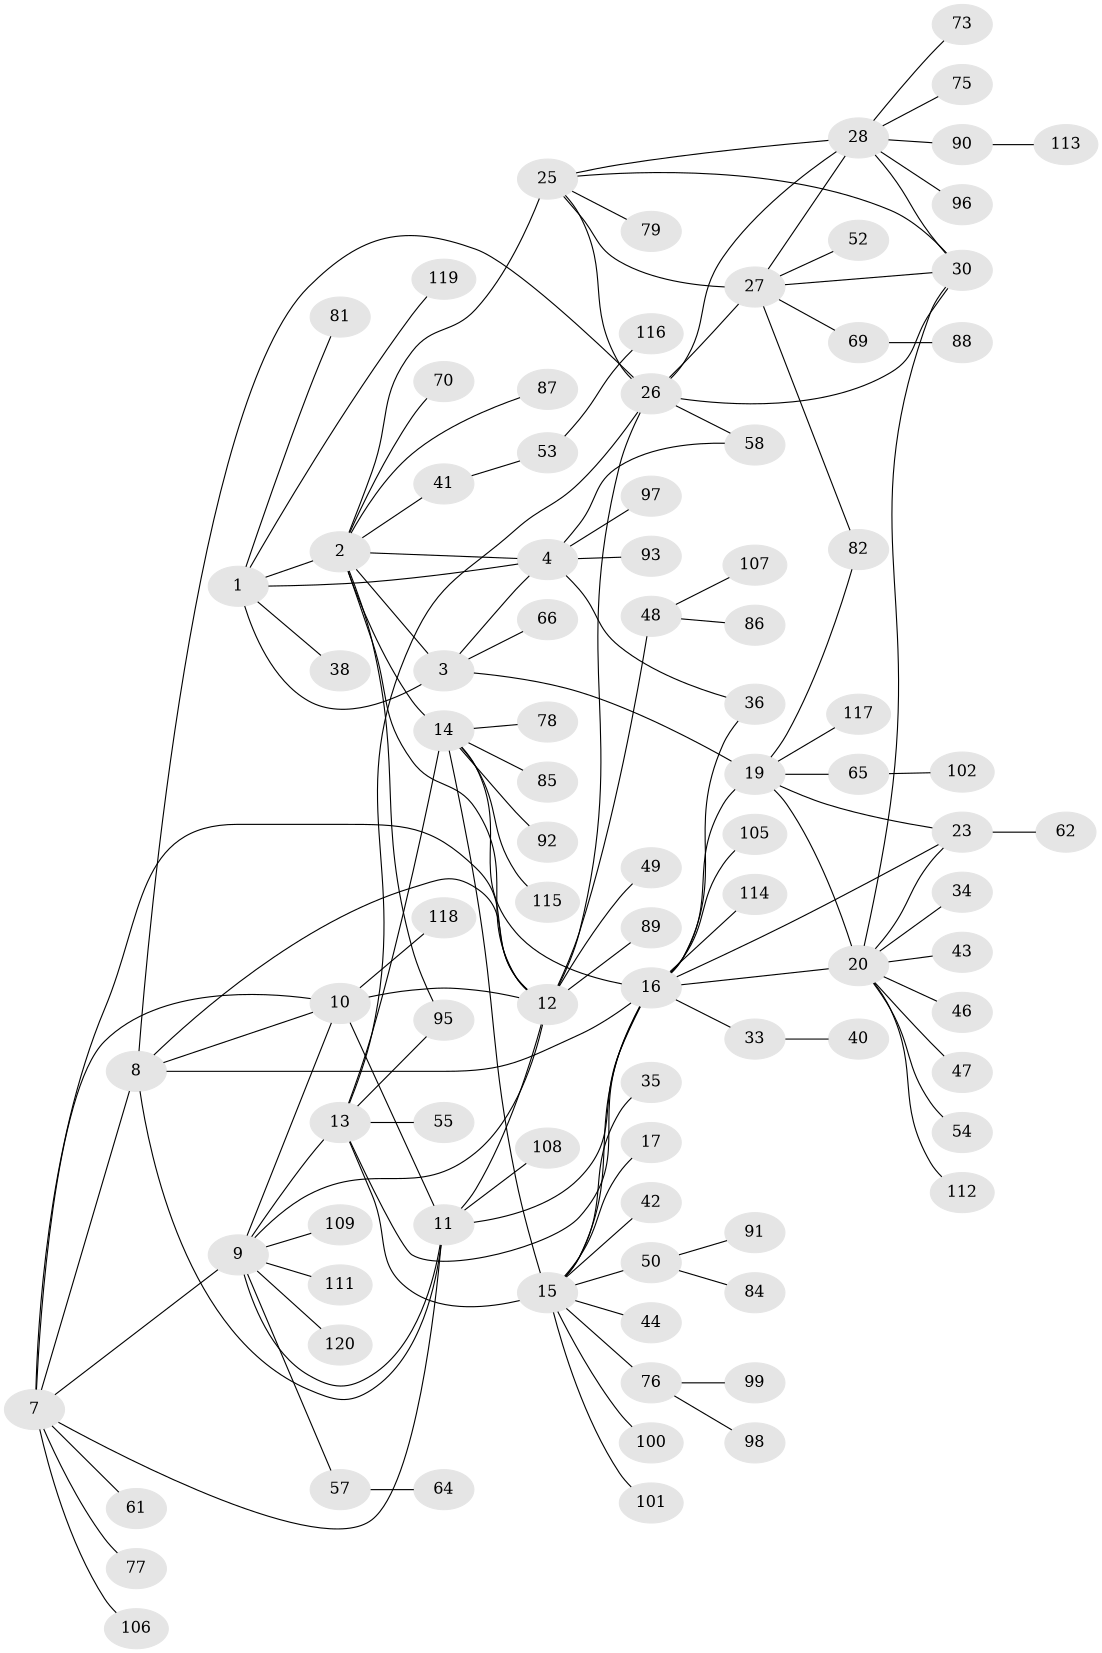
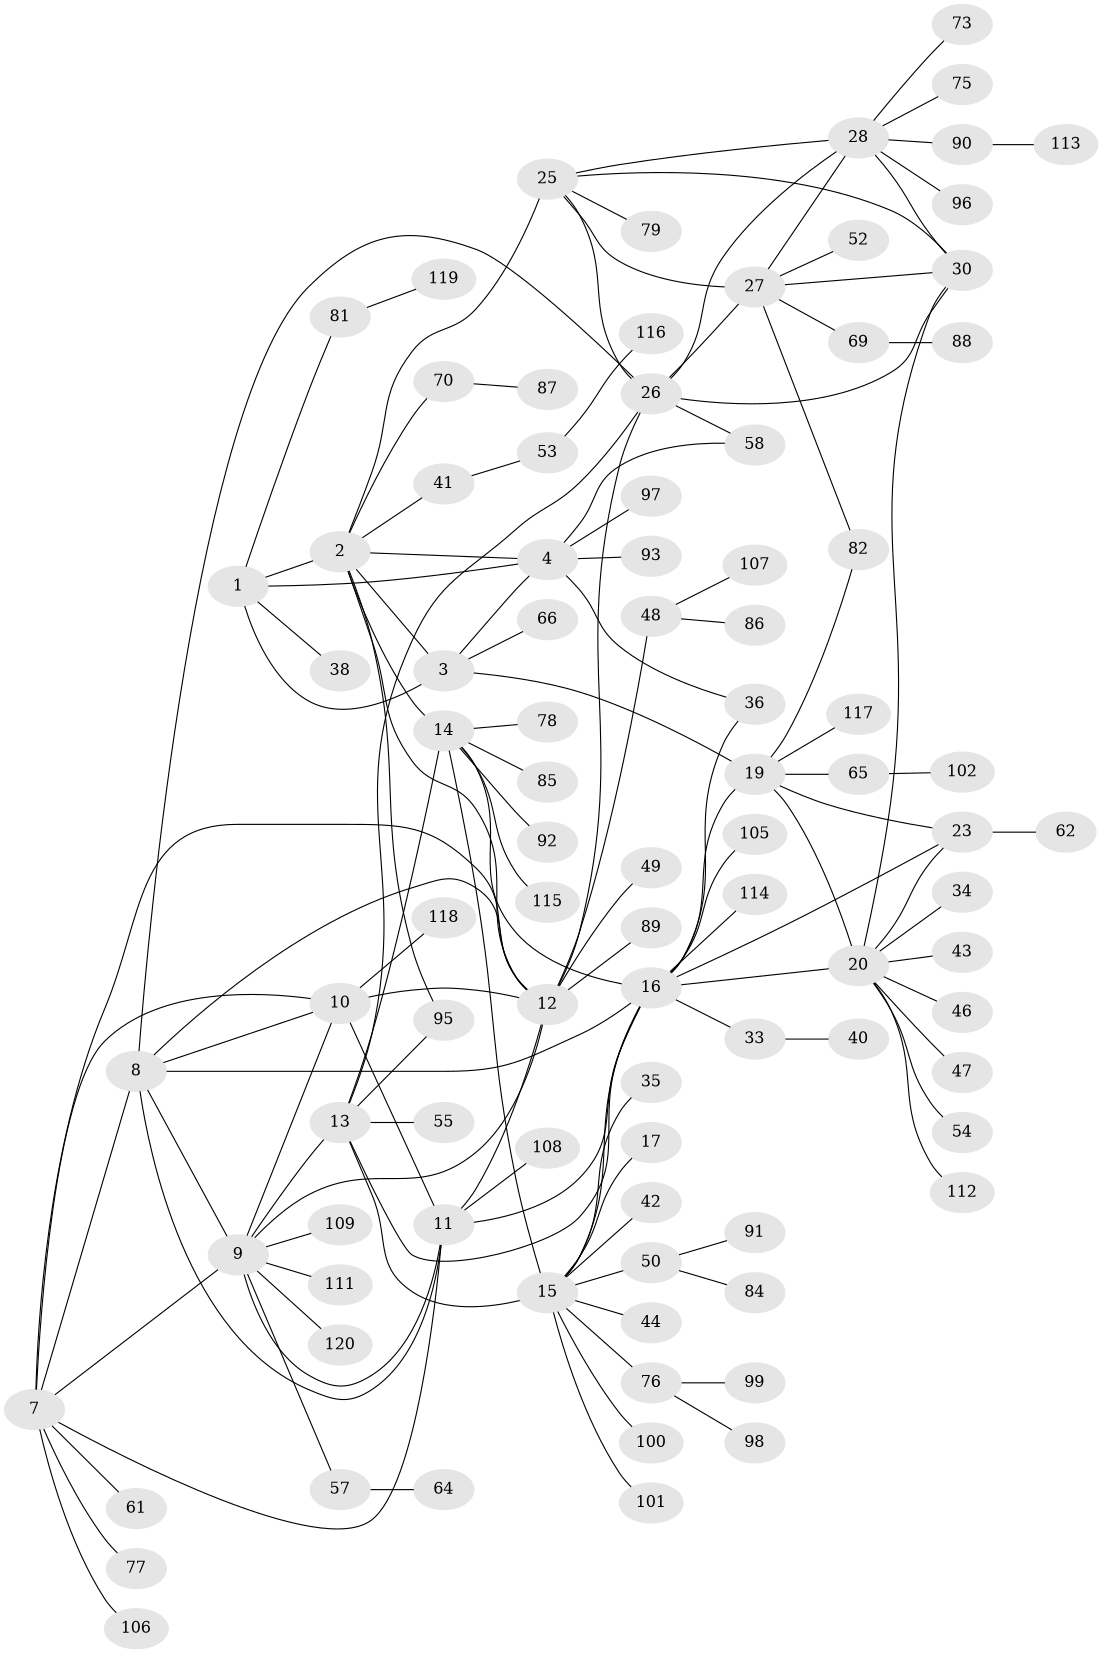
(334, 429) -> (392, 298)
(421, 447) -> (496, 385)
none -> (187, 1163)
